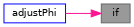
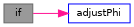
(78, 13) -> (46, 13)
